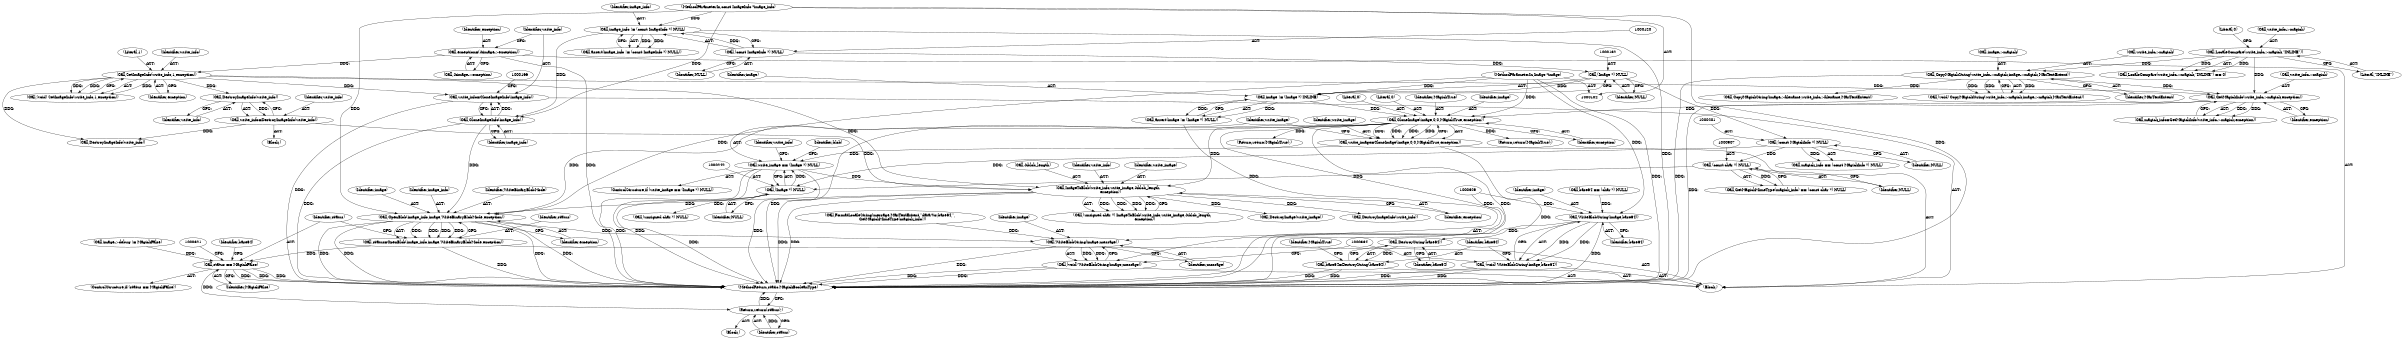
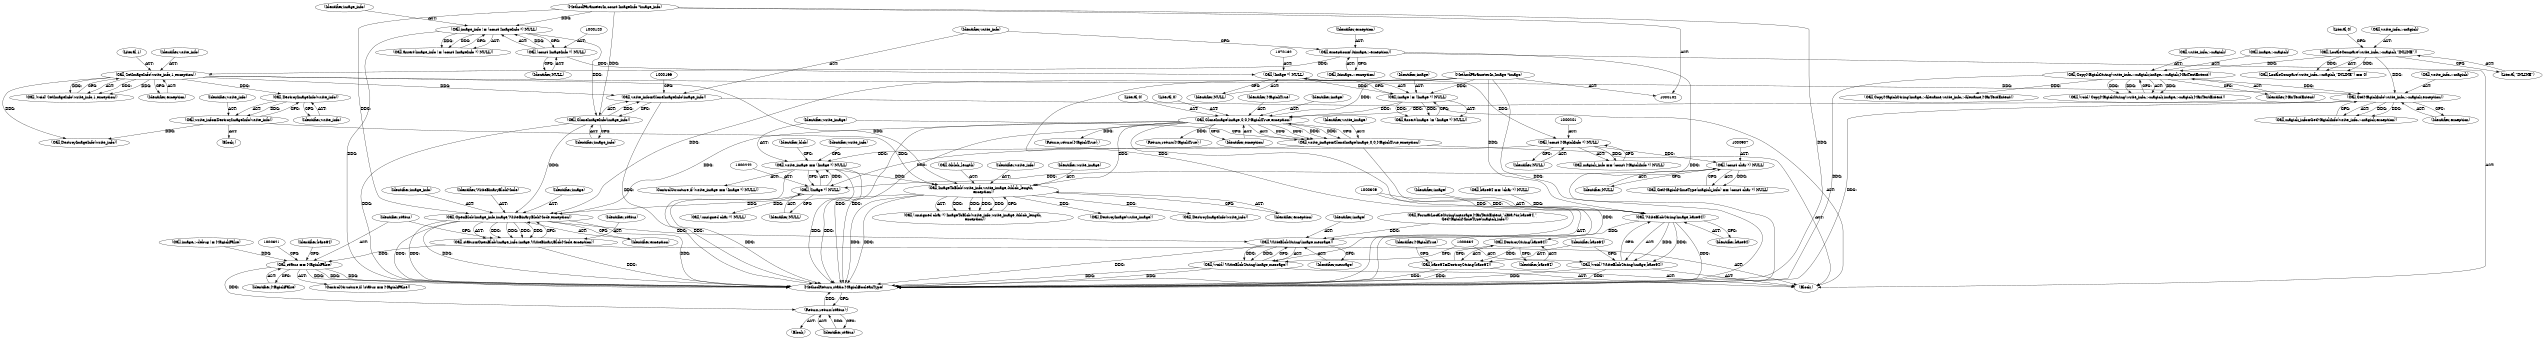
(1608, 52) -> (1284, 52)
(1287, 98) -> (1417, 98)
none -> (1624, 152)
(1486, 226) -> (1200, 164)
